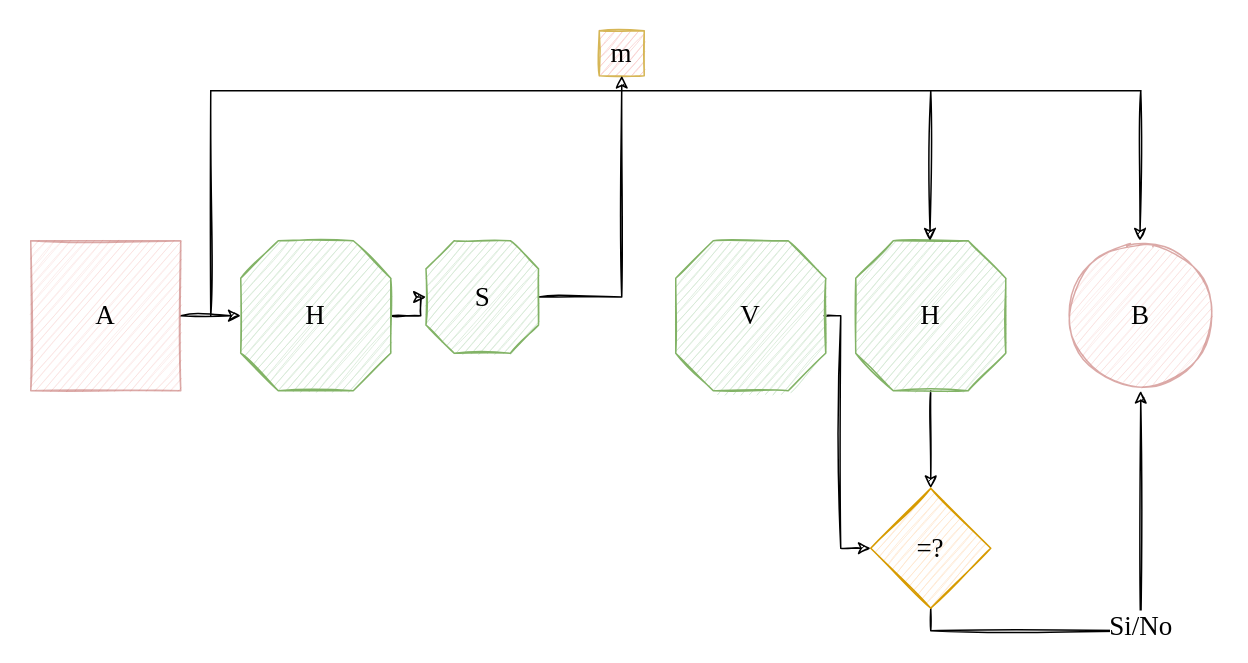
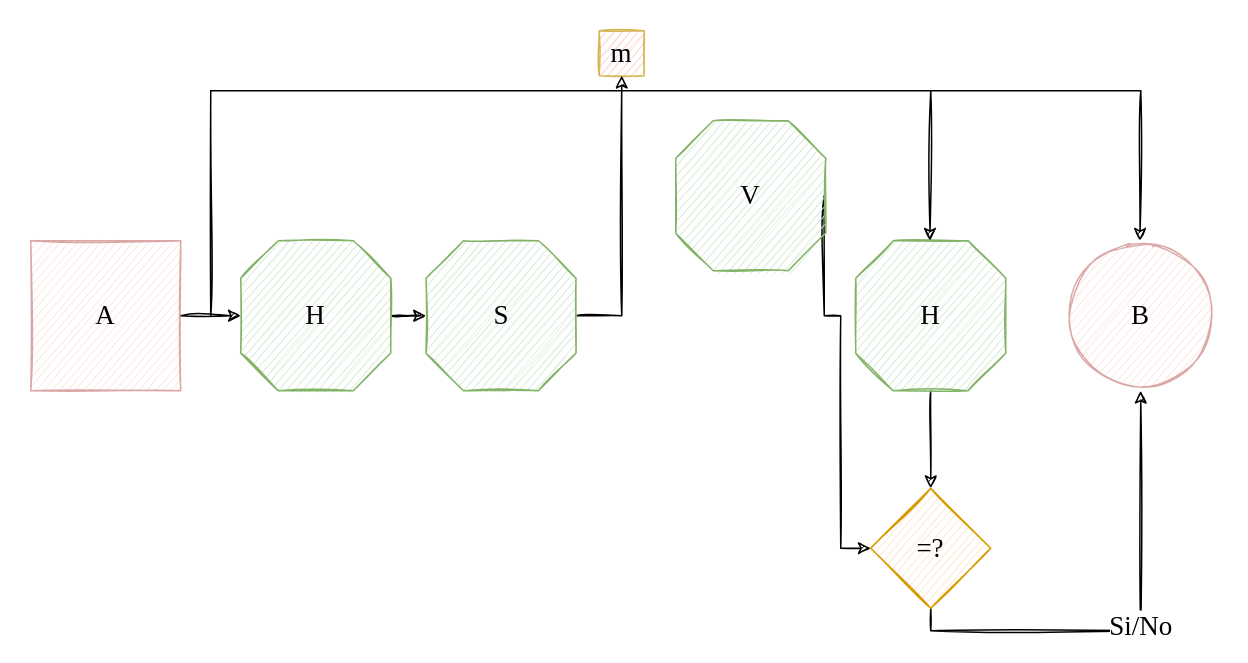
(482, 297) -> (501, 316)
(751, 316) -> (751, 196)
